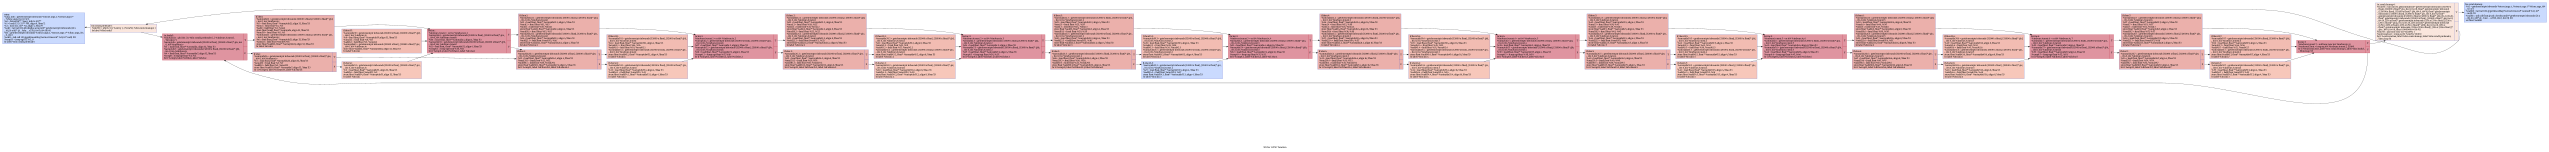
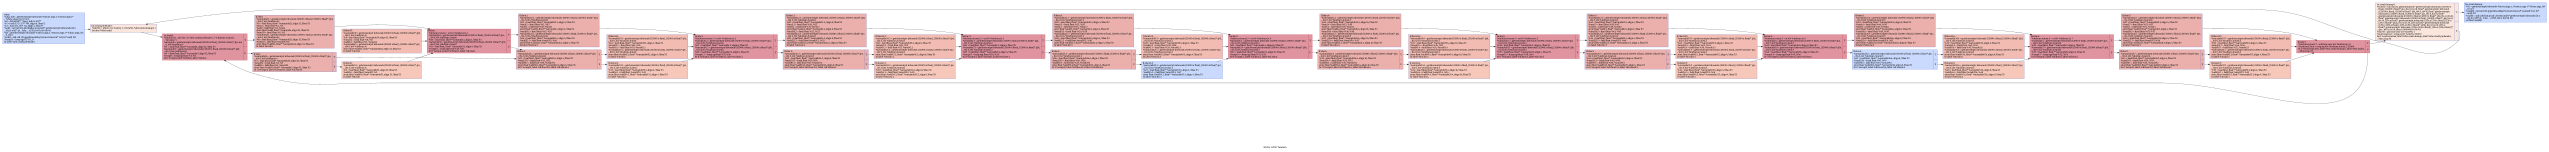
(88, 27) -> (87, 29)
(1895, 59) -> (1895, 59)
